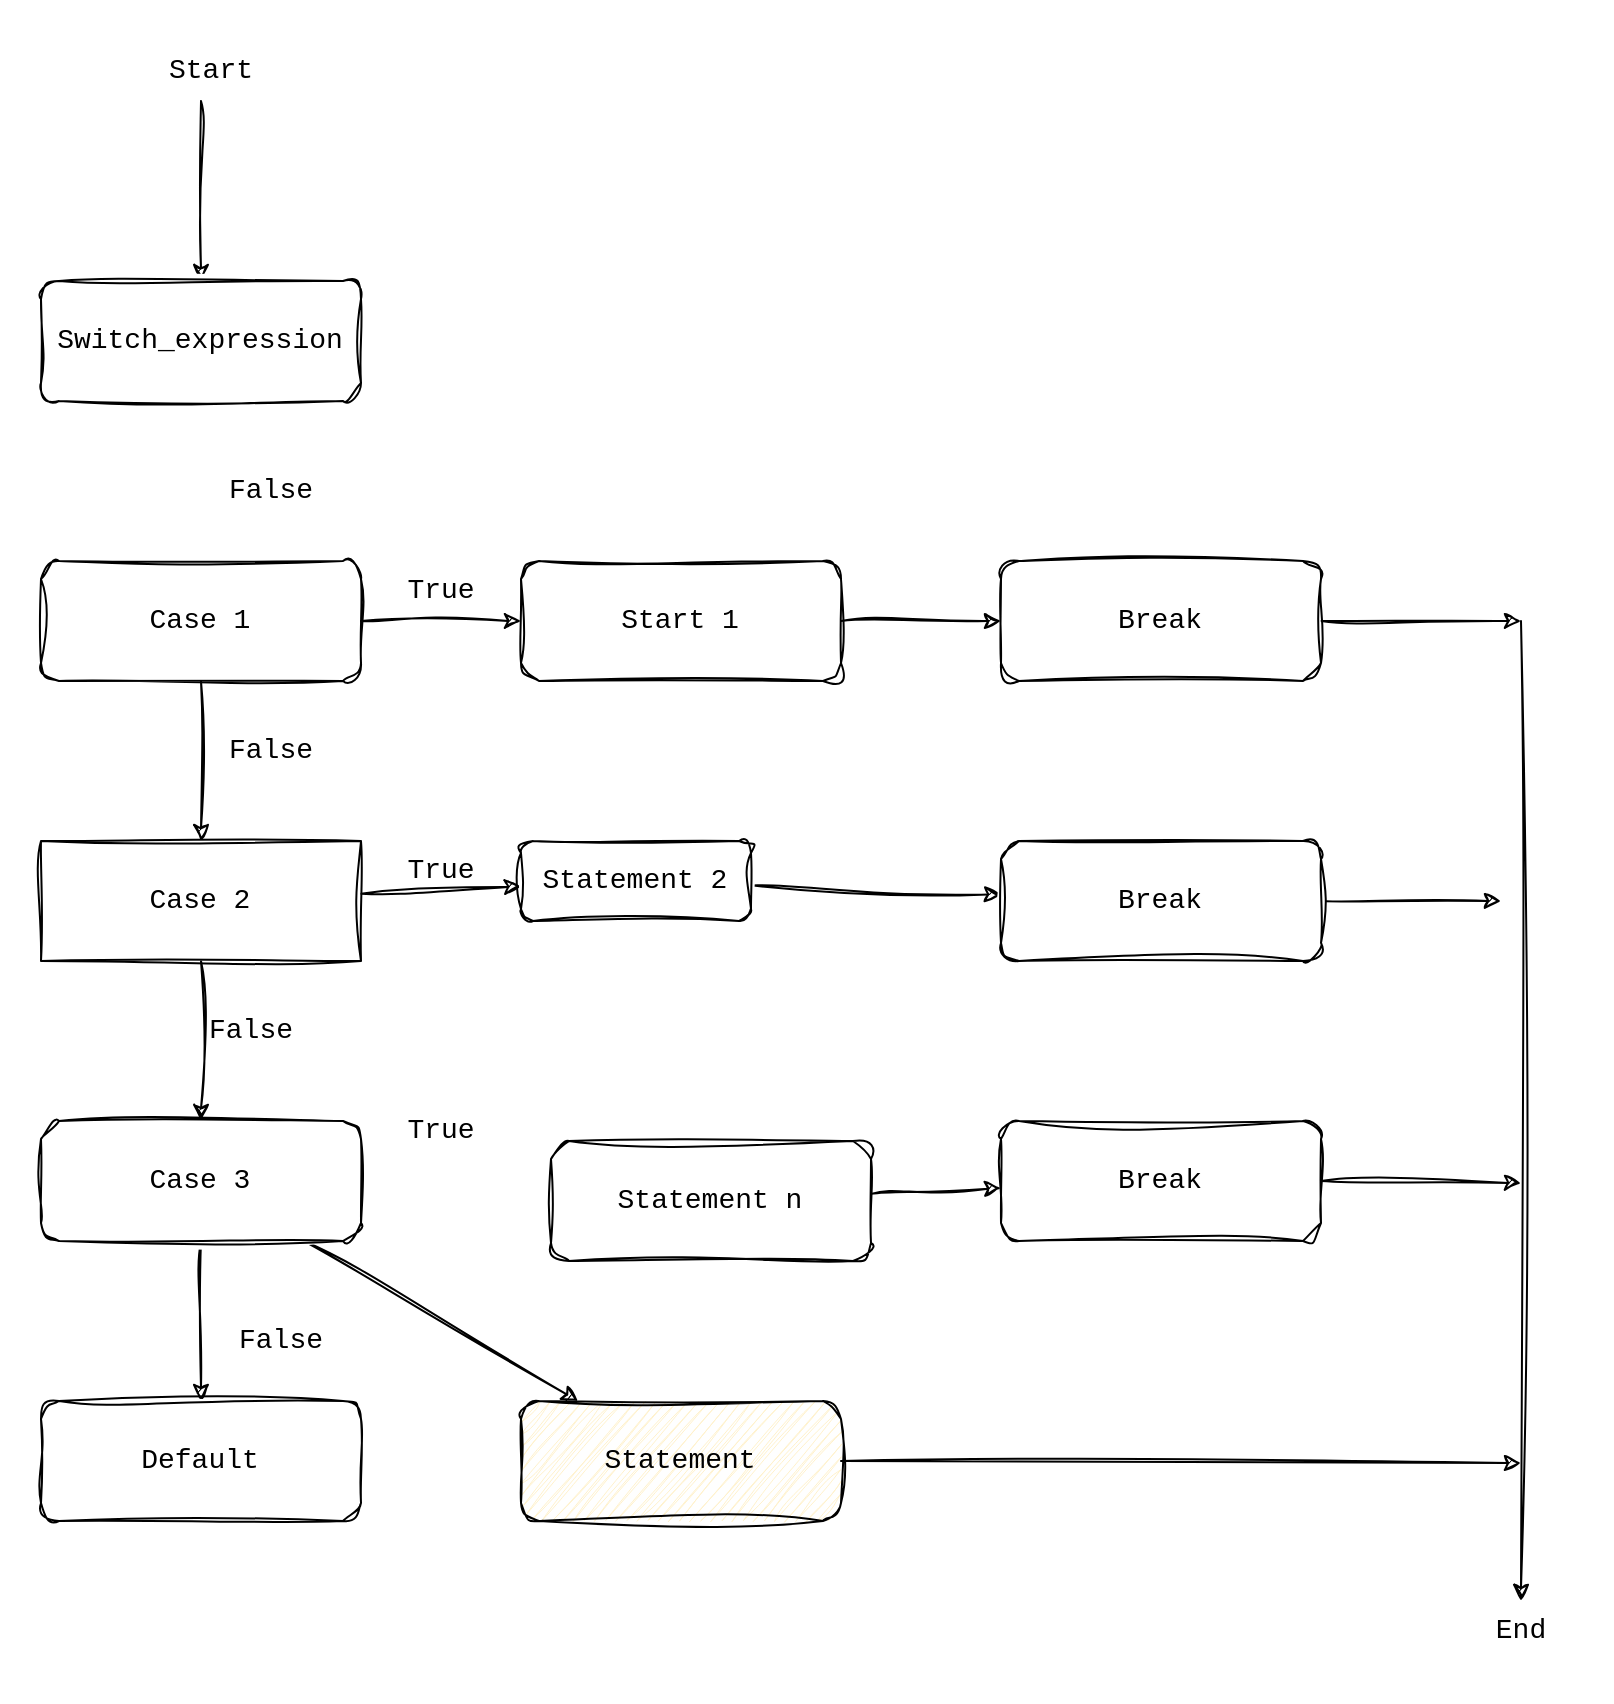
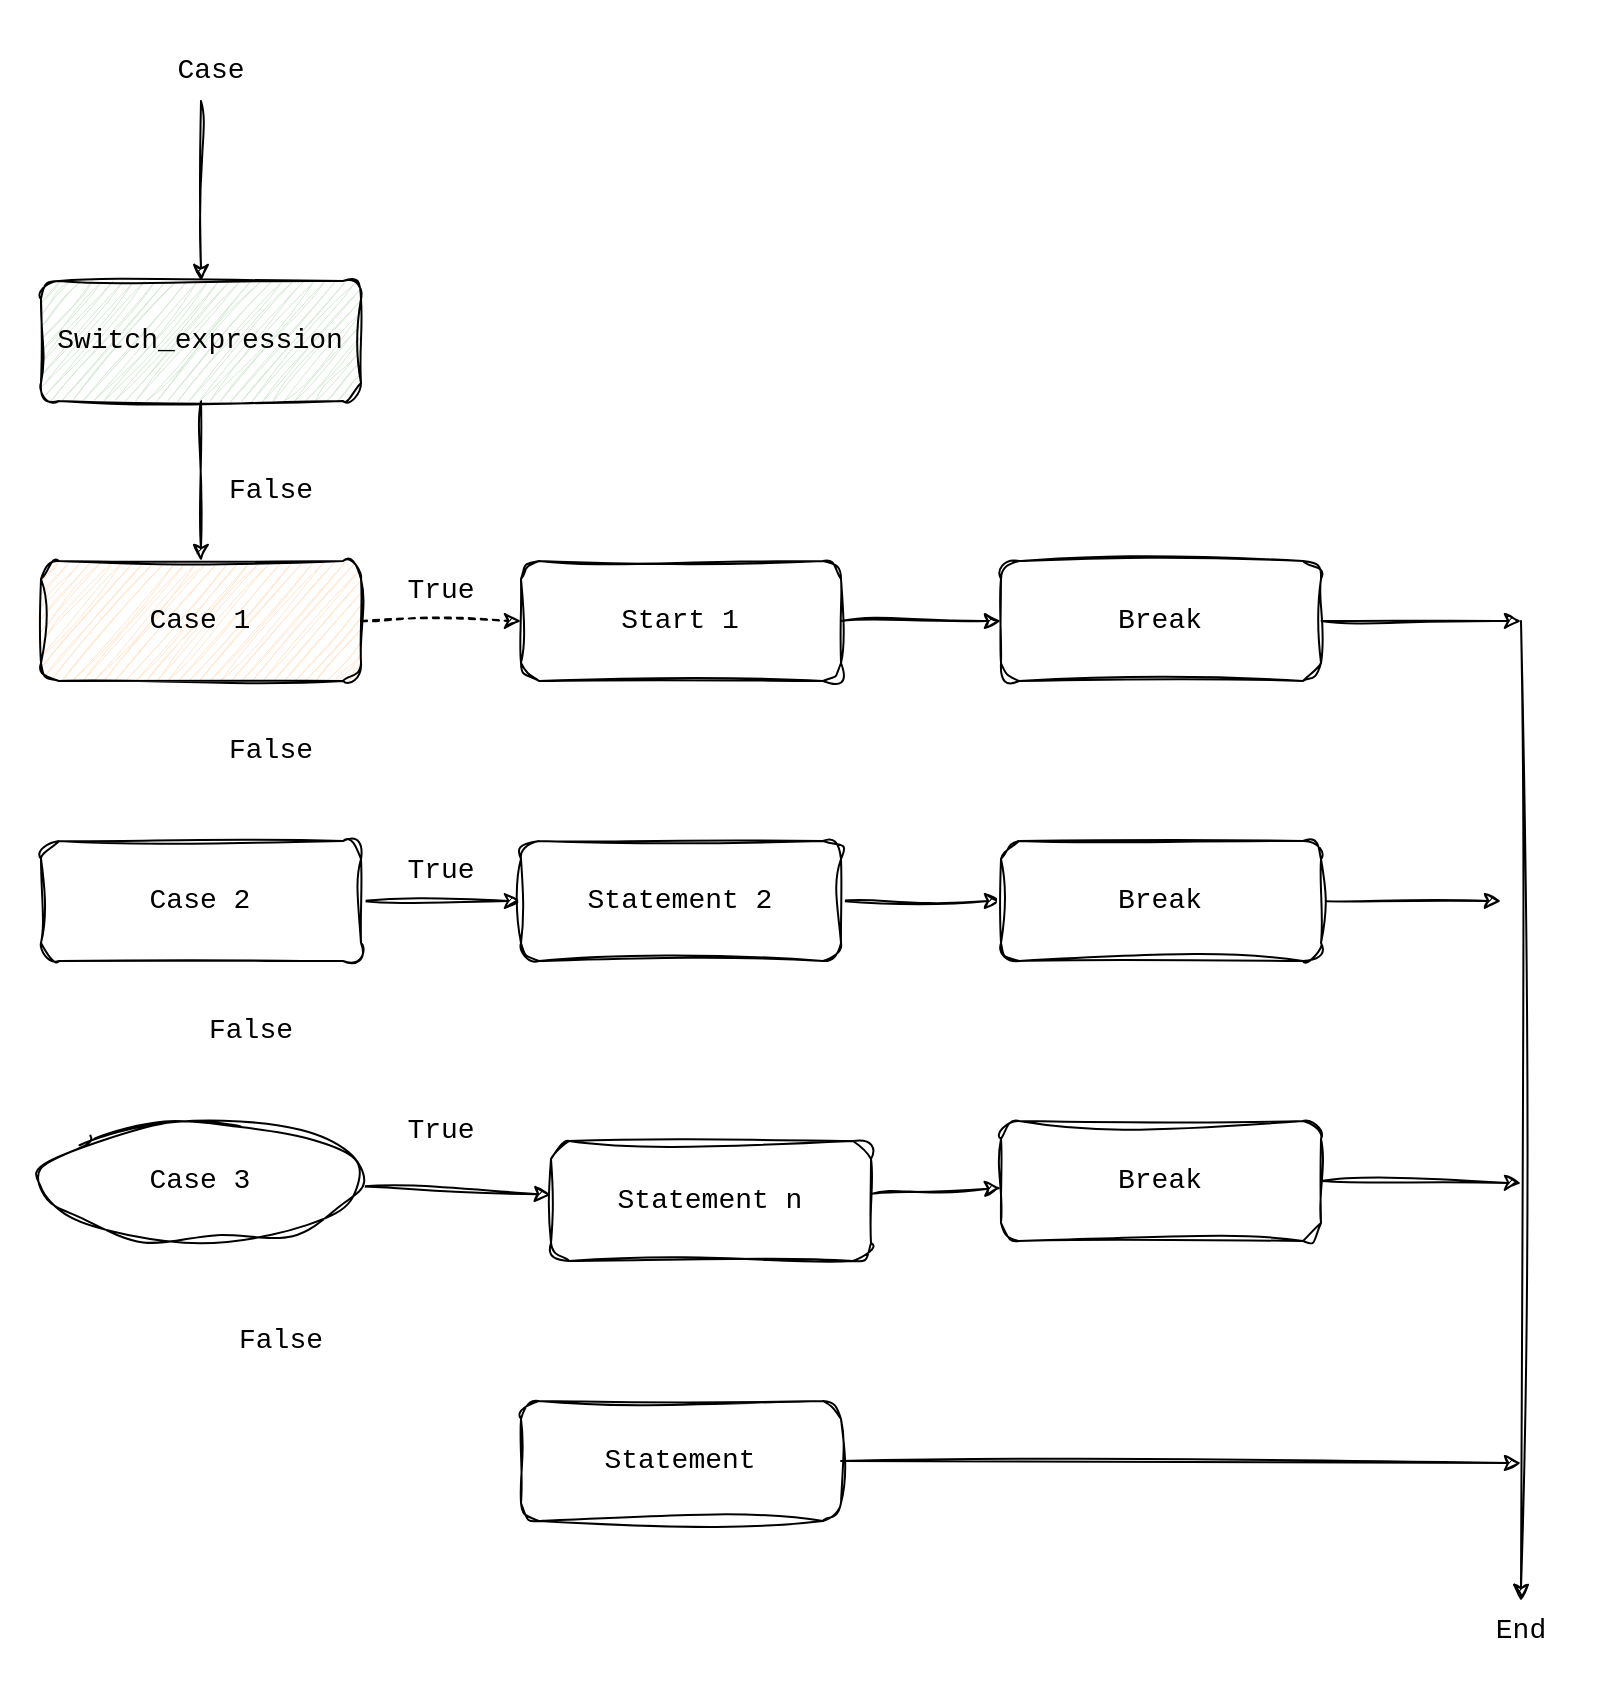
(212, 71) -> (212, 71)
(201, 341) -> (201, 341)
none -> (201, 477)
(201, 621) -> (201, 621)
(477, 621) -> (477, 621)
(201, 756) -> none
(636, 881) -> (681, 901)
(201, 901) -> (201, 901)
(201, 1002) -> none
(201, 1181) -> (201, 1181)
(201, 1318) -> none
(438, 1319) -> (452, 1190)
(201, 1461) -> none
(681, 1461) -> (681, 1461)
